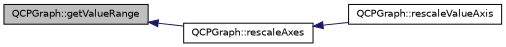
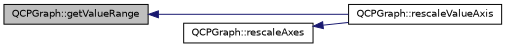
(171, 25) -> (254, 14)
